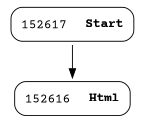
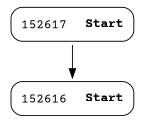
(104, 98) -> (104, 98)
